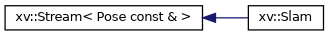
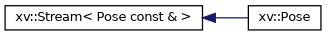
(286, 18) -> (285, 18)
